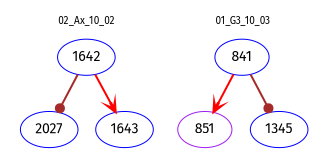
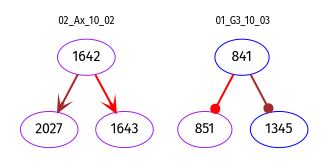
(86, 57) -> (86, 57)
(226, 89) -> (225, 90)
(70, 90) -> (70, 89)
(49, 130) -> (49, 130)
(125, 130) -> (125, 130)
